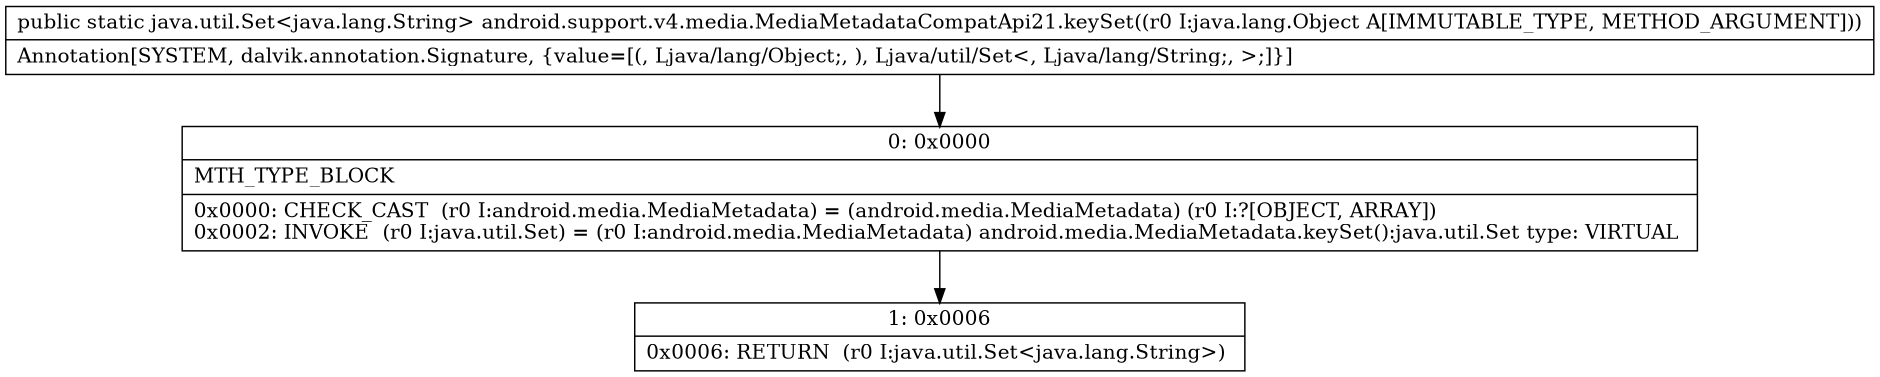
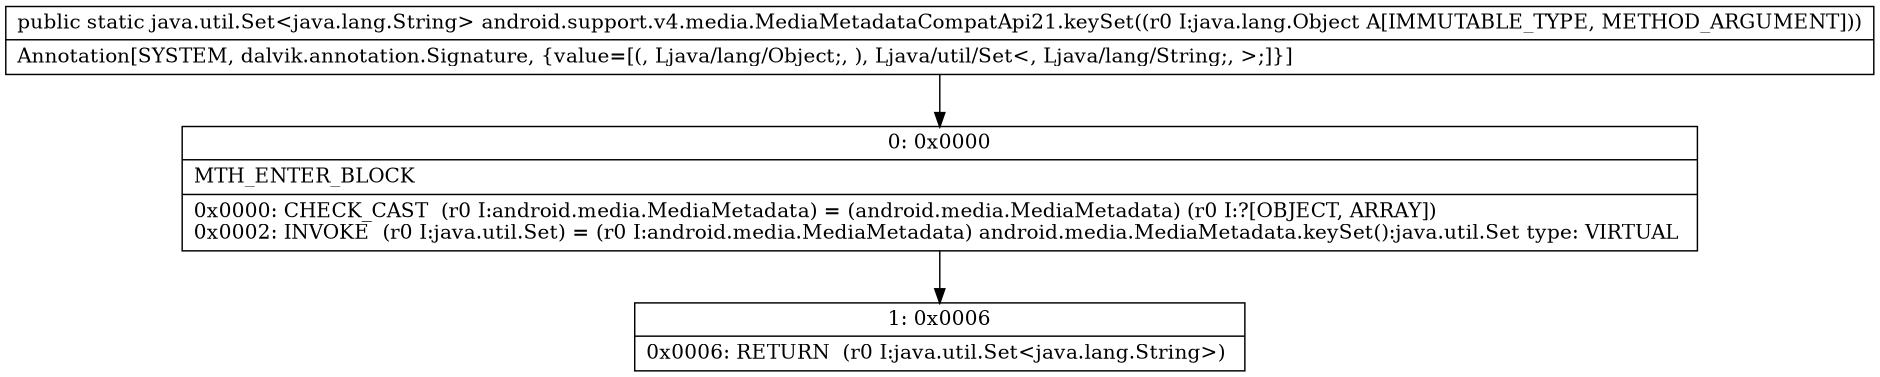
(294, 176) -> (305, 176)
